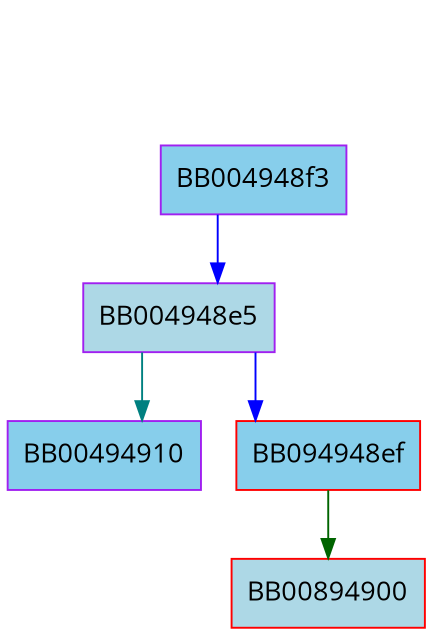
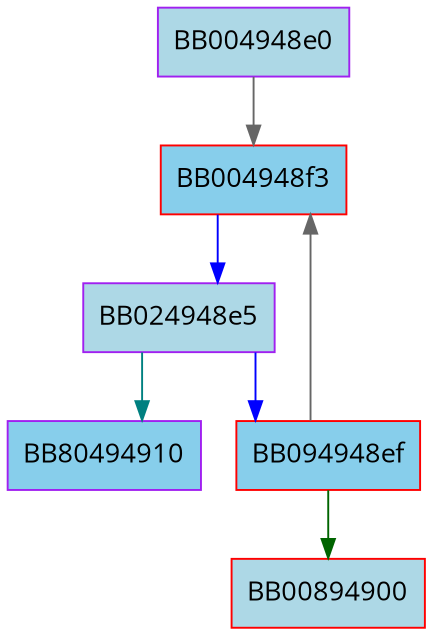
none -> (254, 42)
(254, 180) -> (254, 180)
(179, 318) -> (179, 318)
none -> (311, 327)
(104, 456) -> (104, 456)
